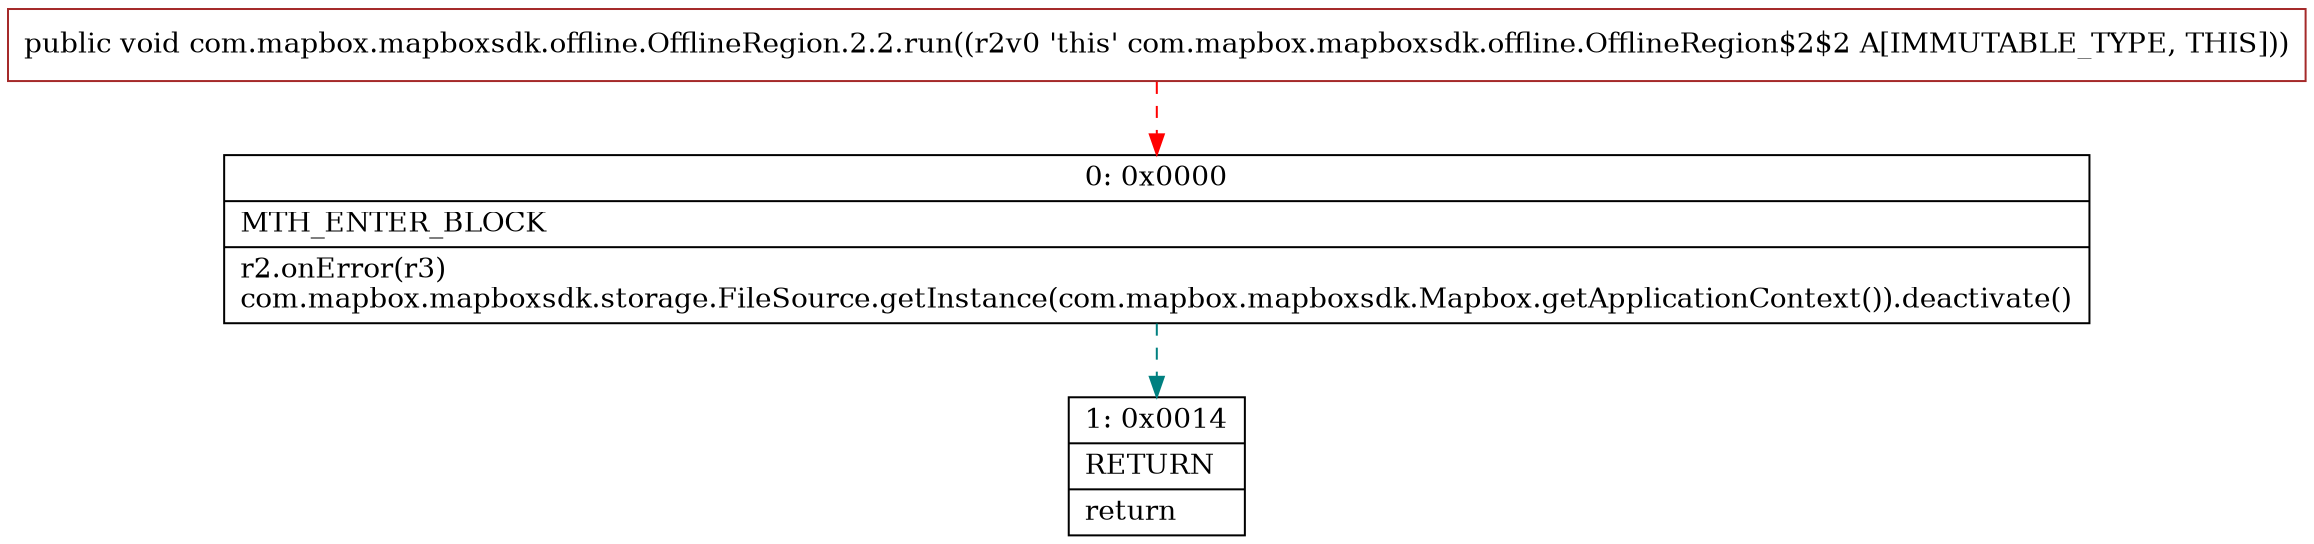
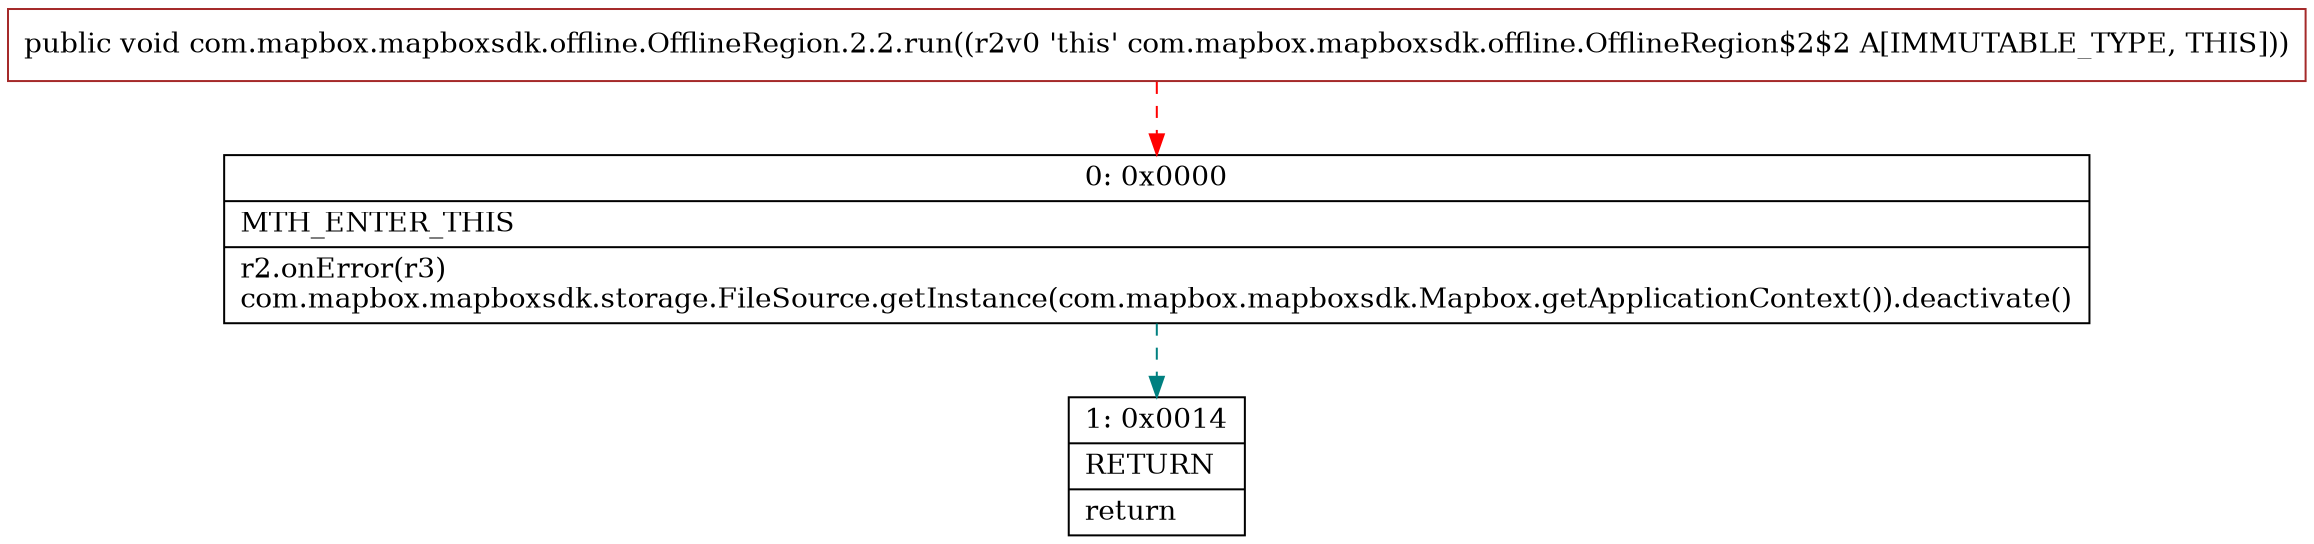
(394, 223) -> (378, 223)
